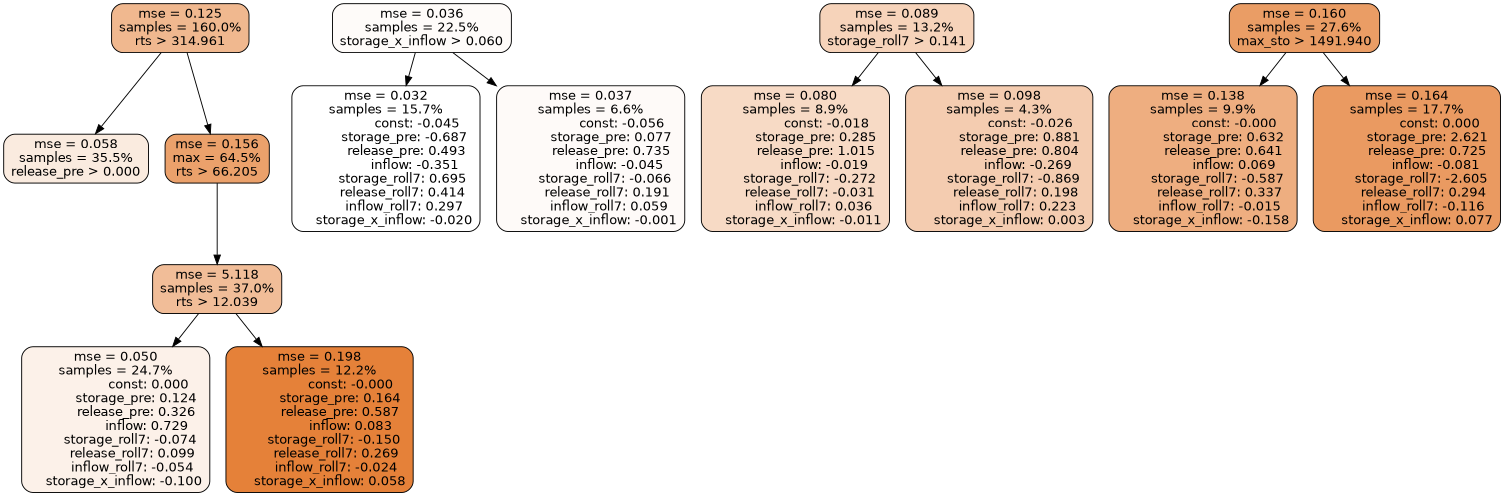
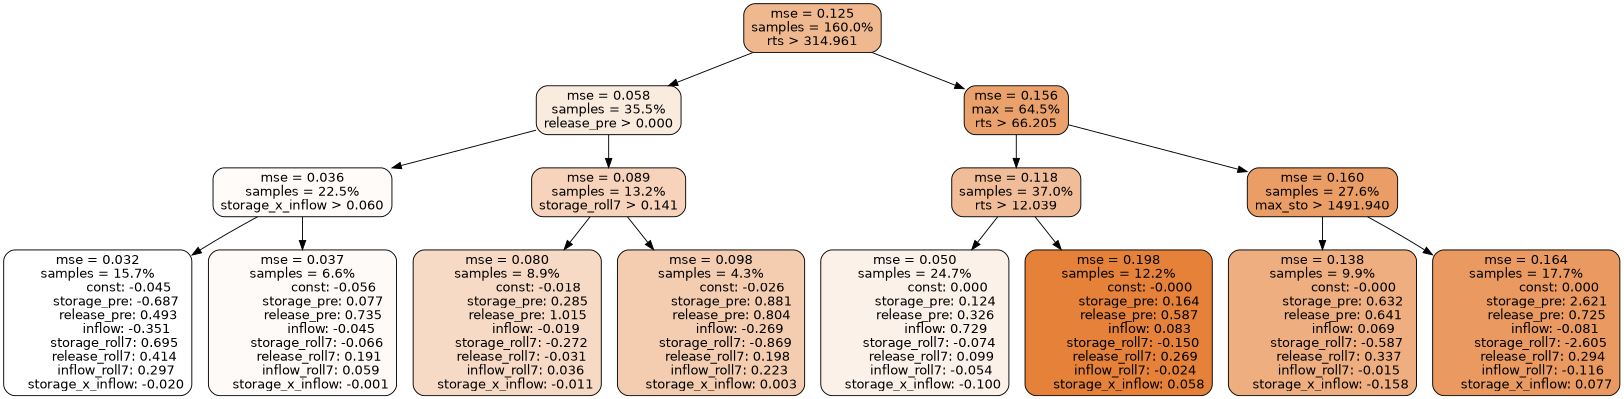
none -> (609, 147)
none -> (1153, 147)
none -> (469, 148)
(217, 289) -> (1016, 192)
